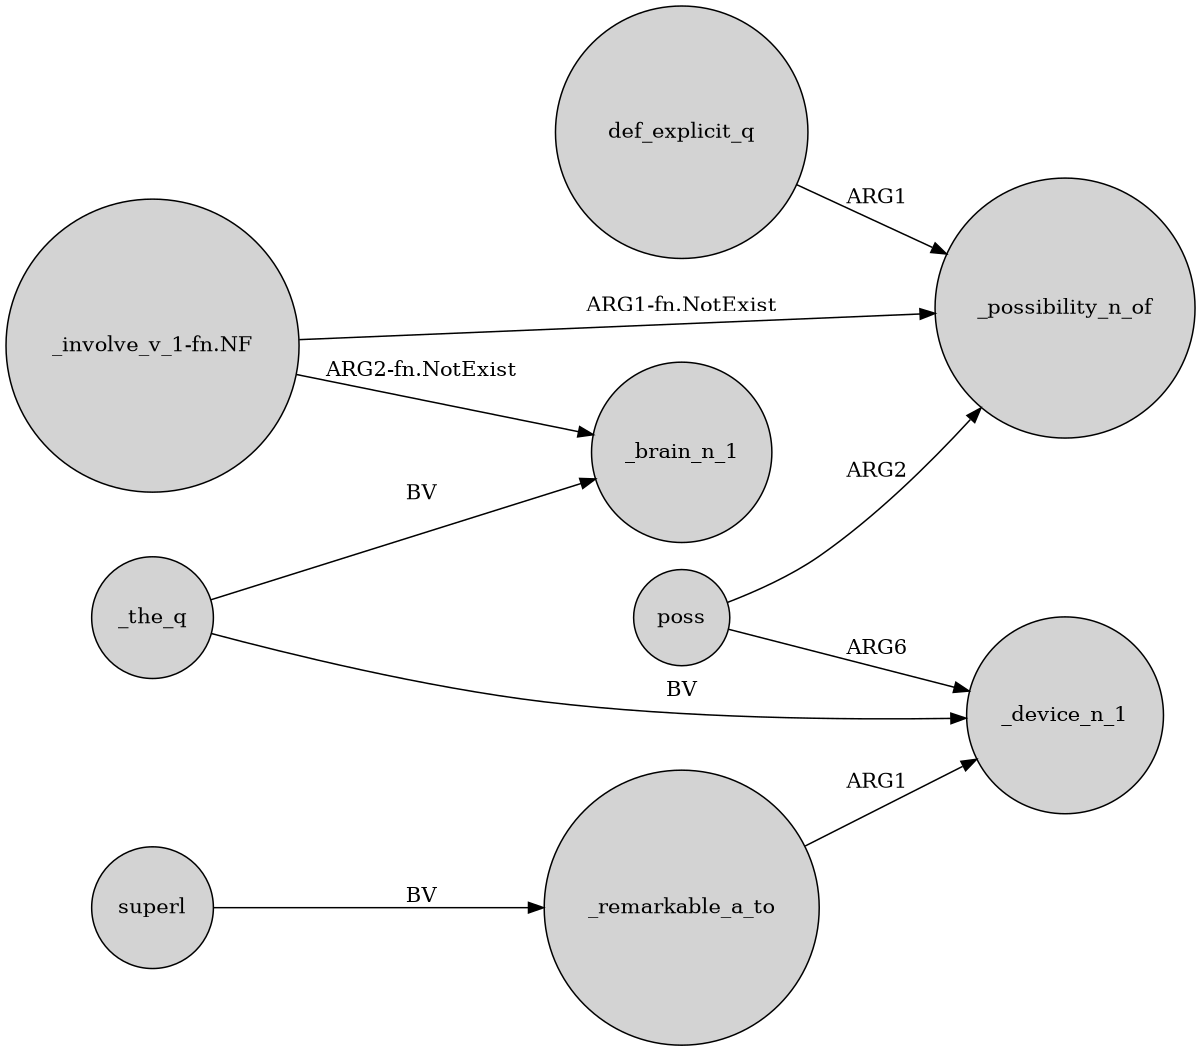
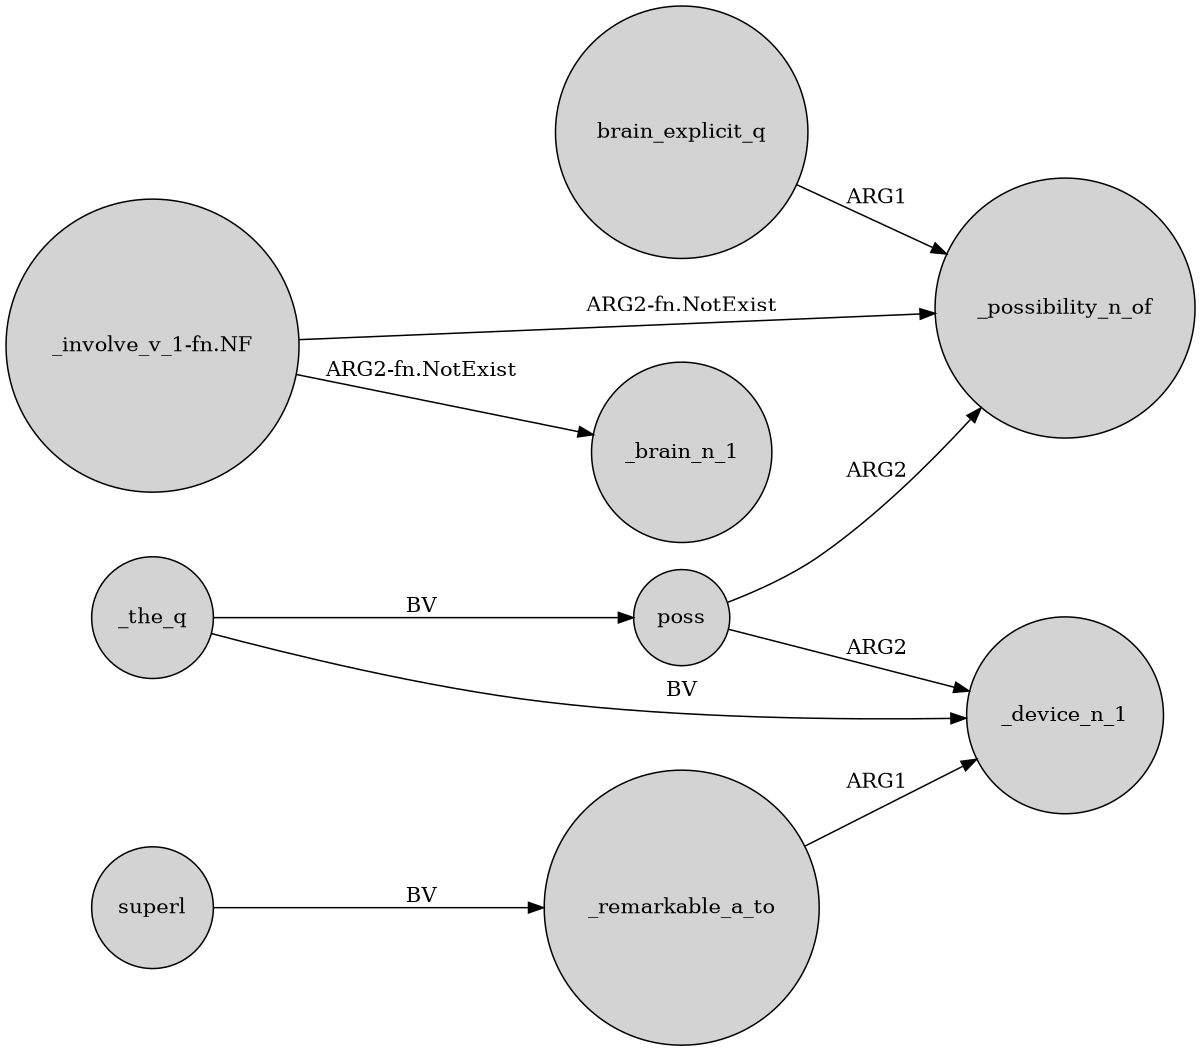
(682, 132) -> (682, 132)
(682, 306) -> (682, 306)
(396, 542) -> (416, 618)
(877, 648) -> (877, 648)
